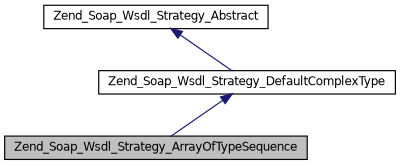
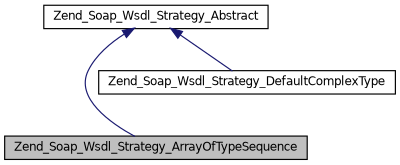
(197, 118) -> (86, 89)
